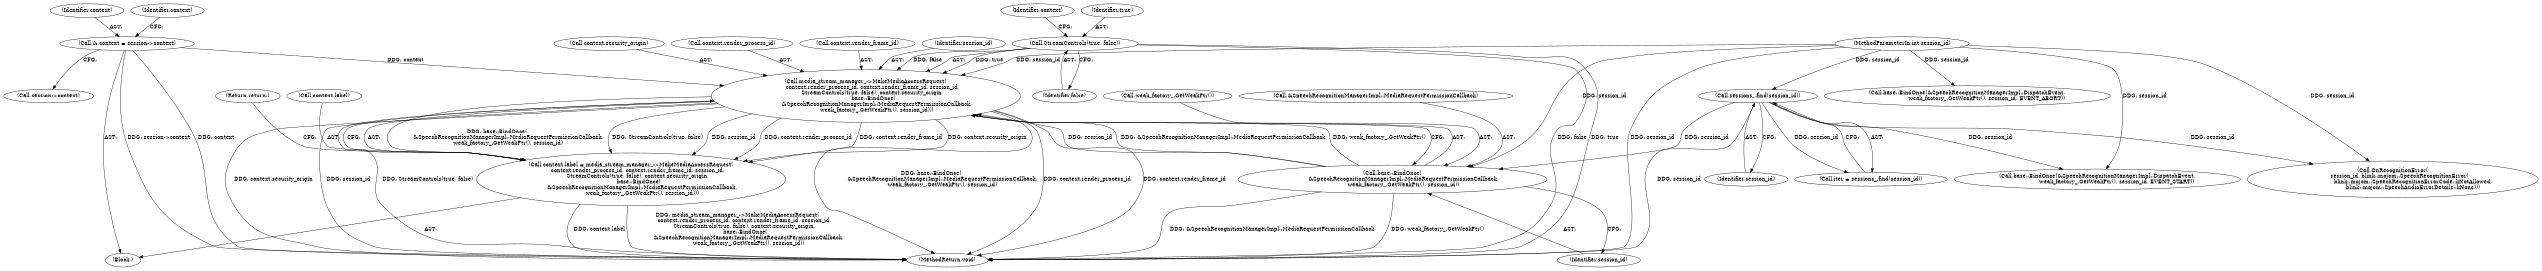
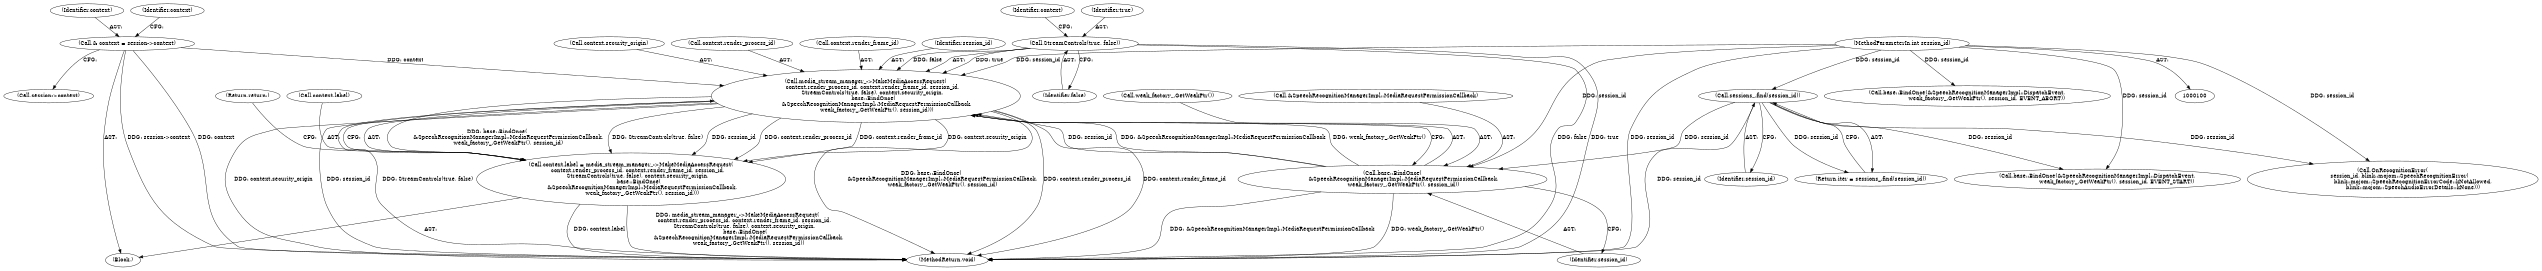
none -> (2195, 96)
(1871, 179) -> (1871, 179)
